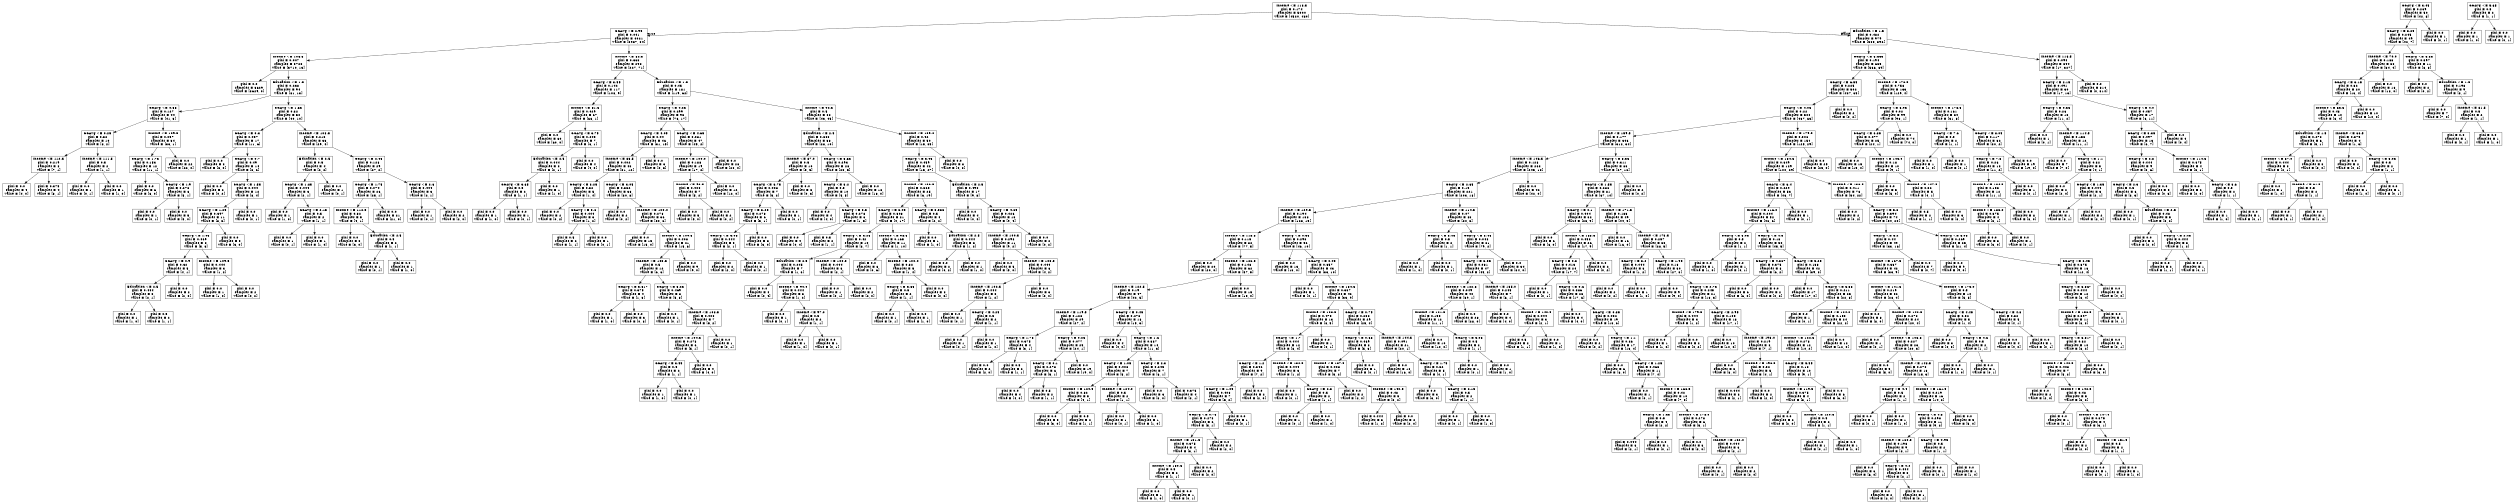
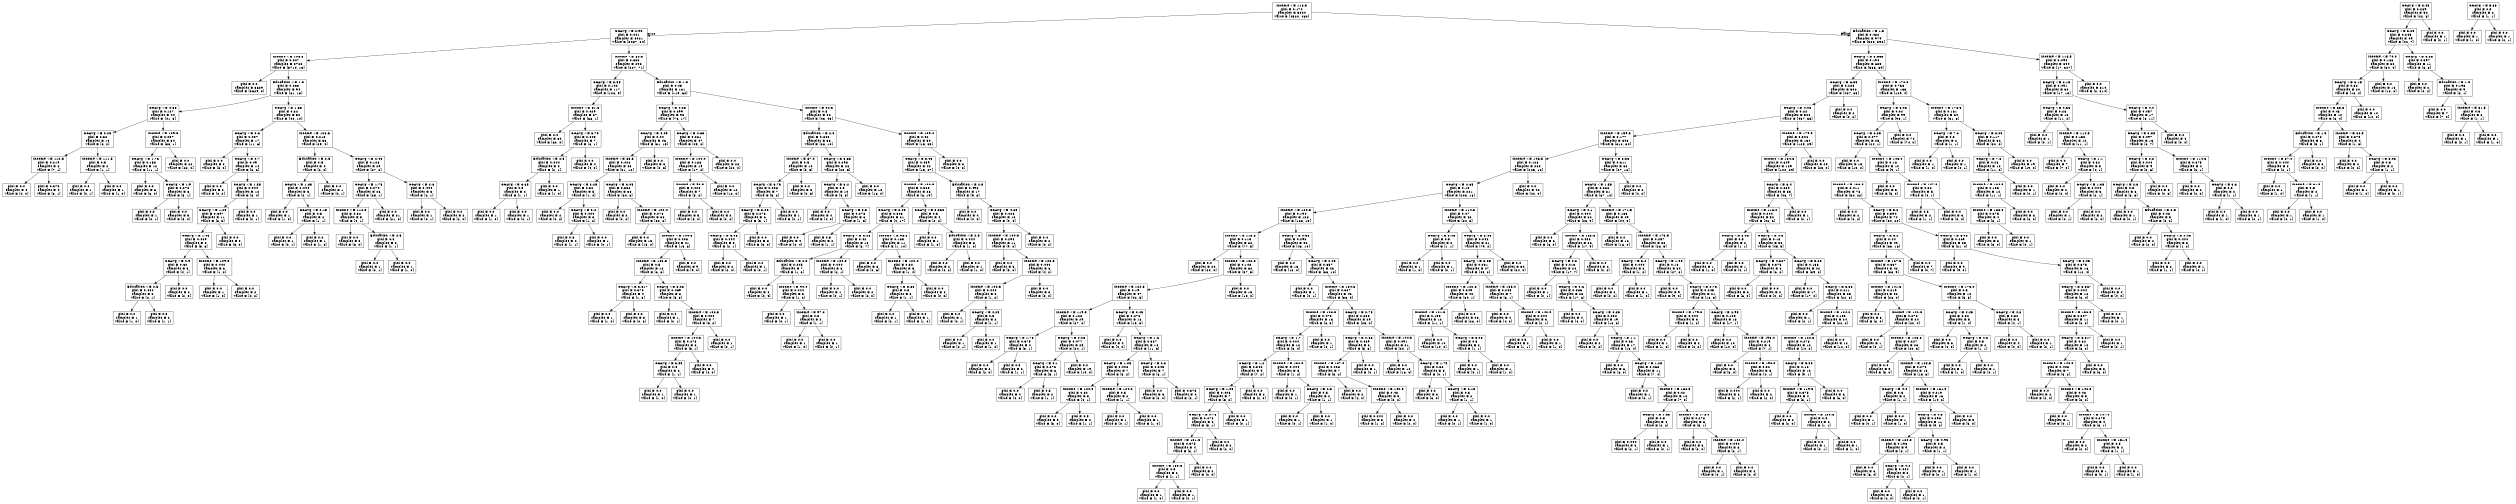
none -> (2339, 125)
(1813, 178) -> none
none -> (1886, 253)
none -> (1886, 278)
